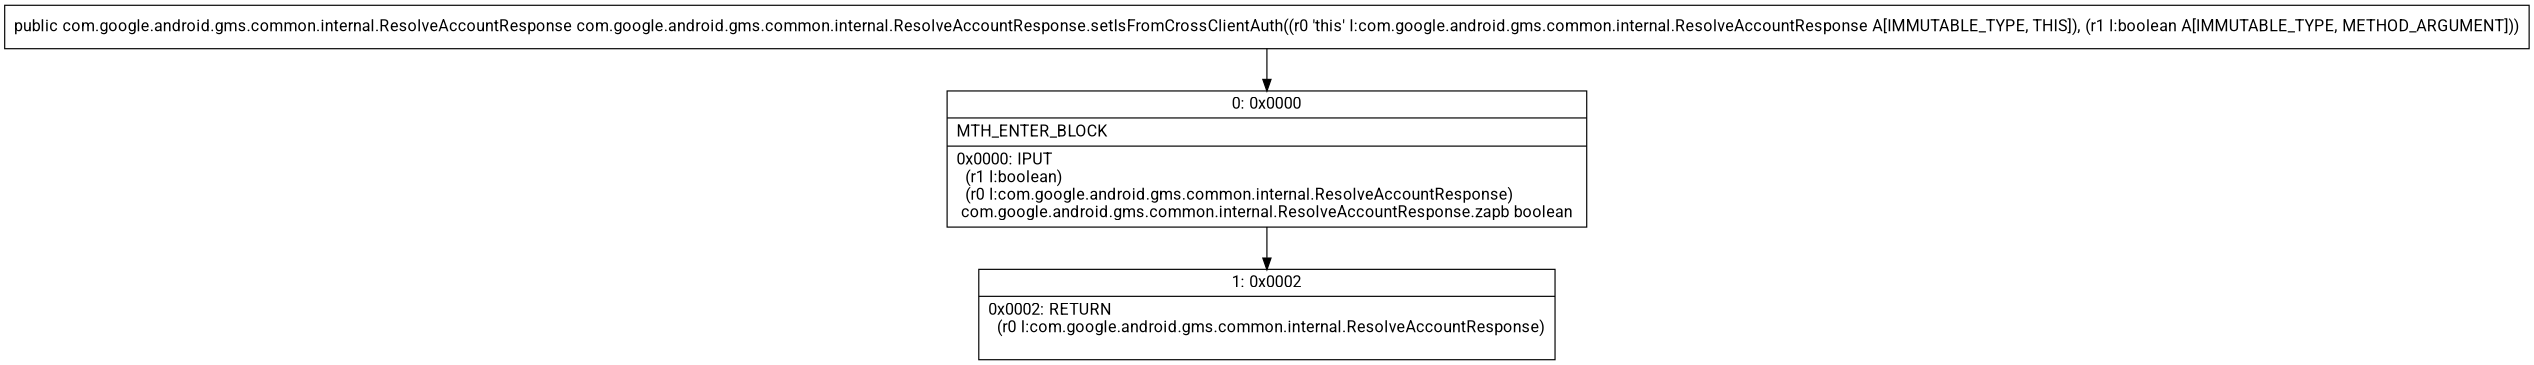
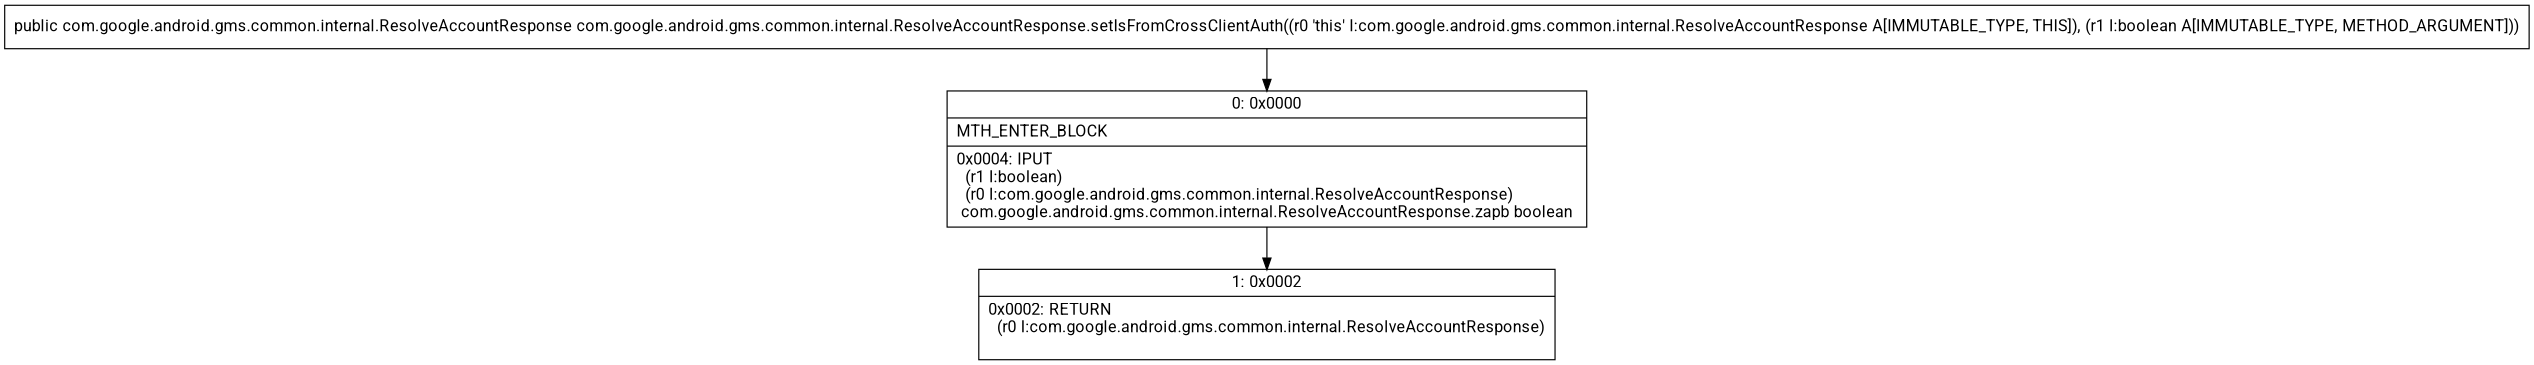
(1009, 160) -> (1009, 160)
